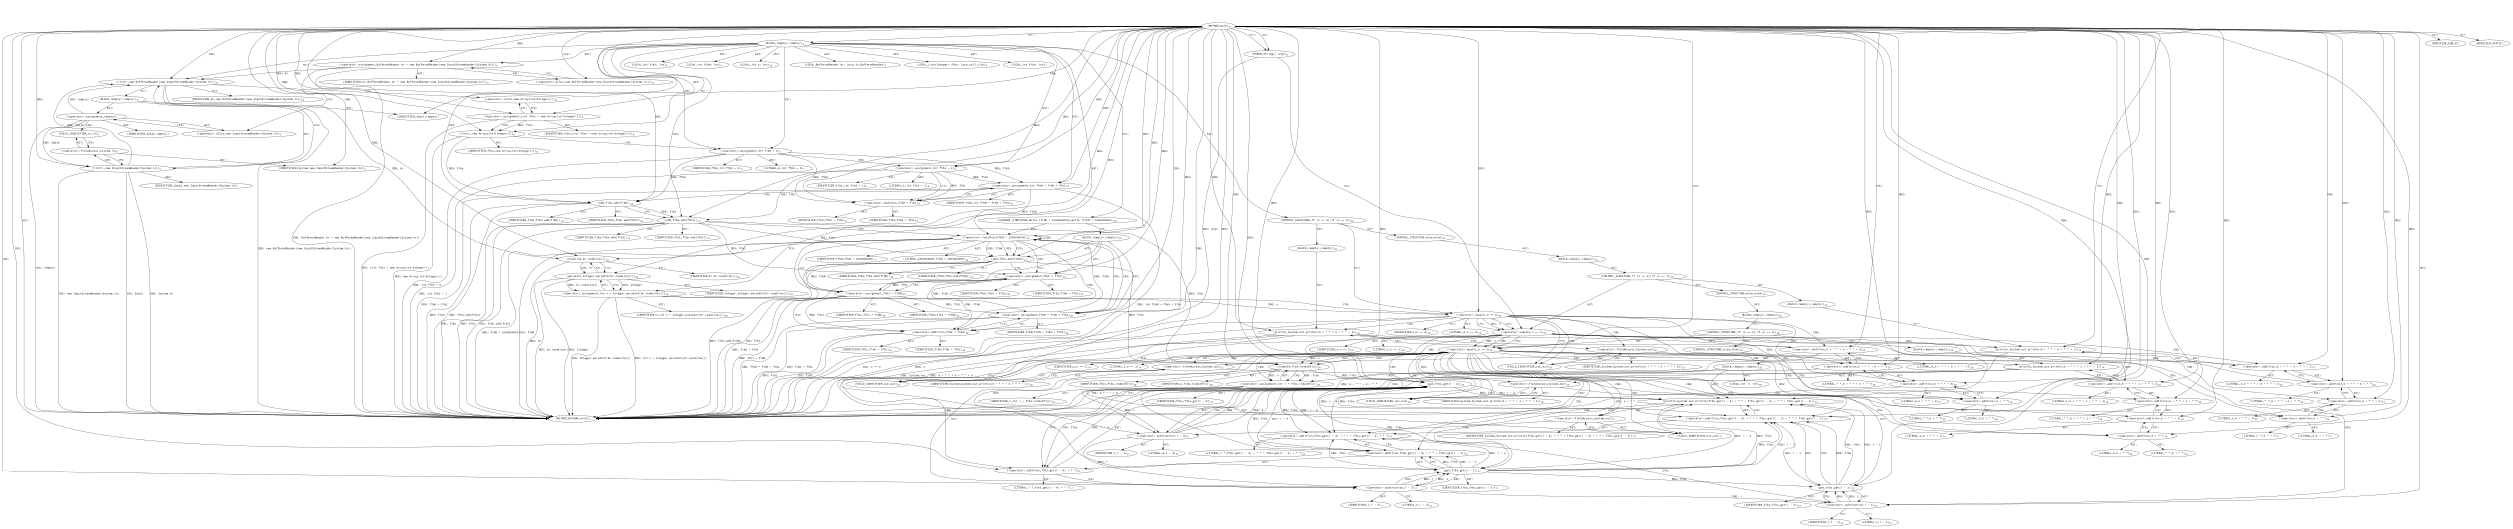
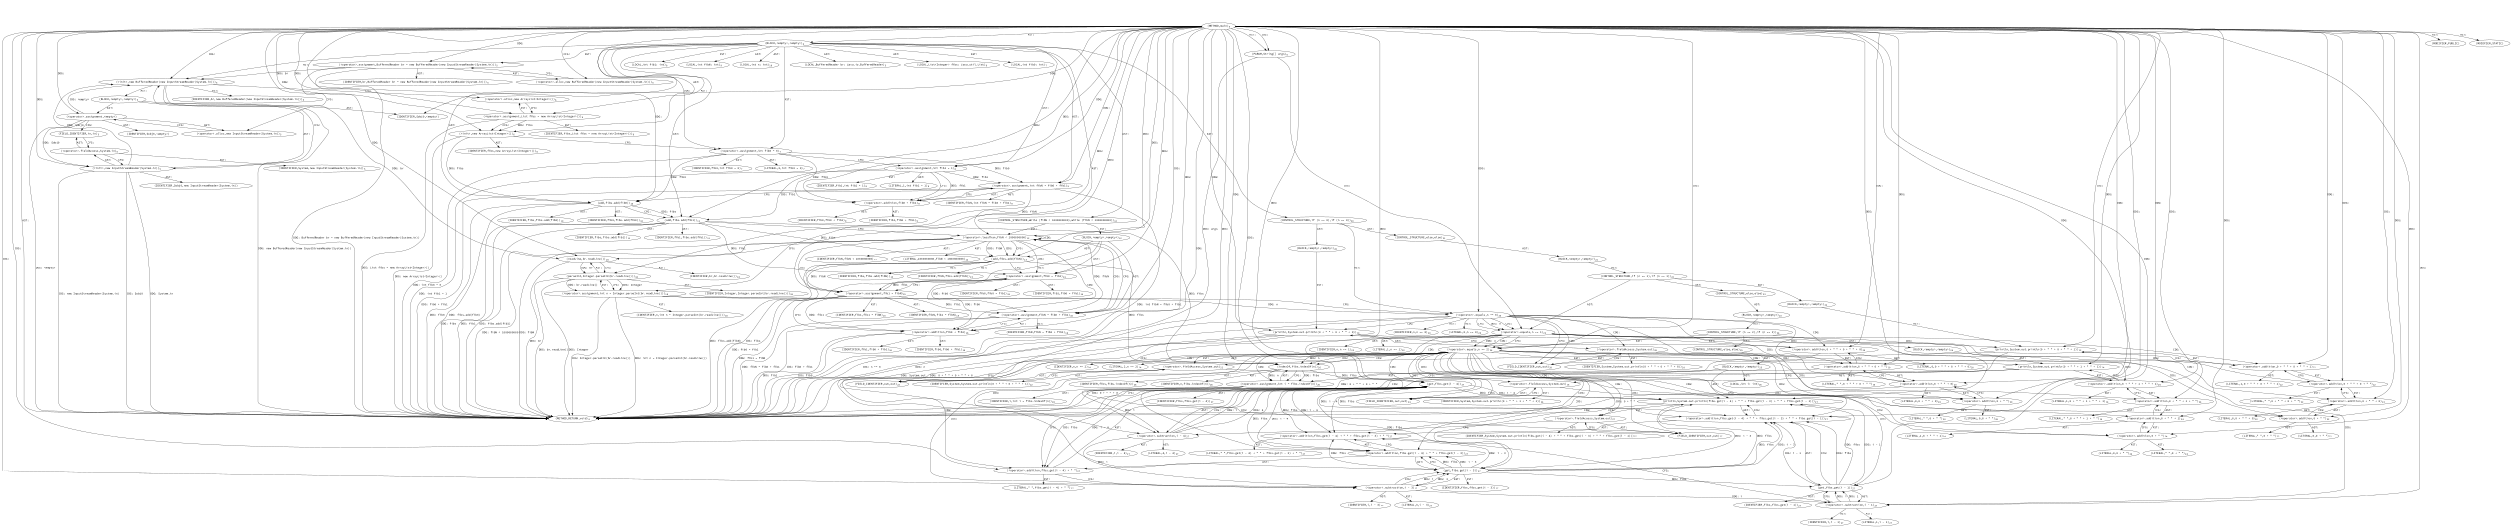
(626, 28) -> (590, 29)
